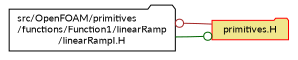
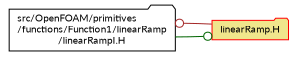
(250, 30) -> (250, 30)
